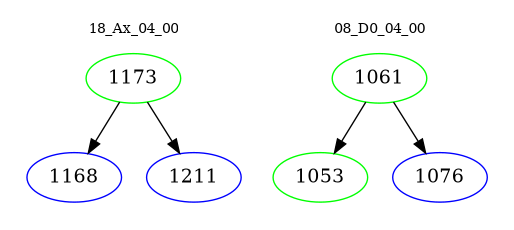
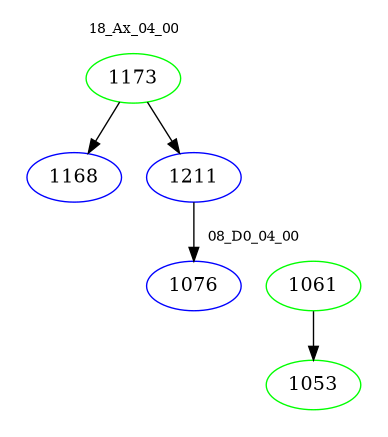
(406, 122) -> (194, 232)
